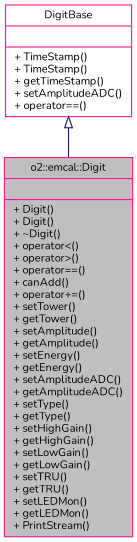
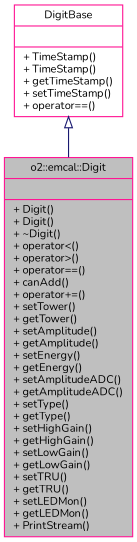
(69, 93) -> (67, 93)
